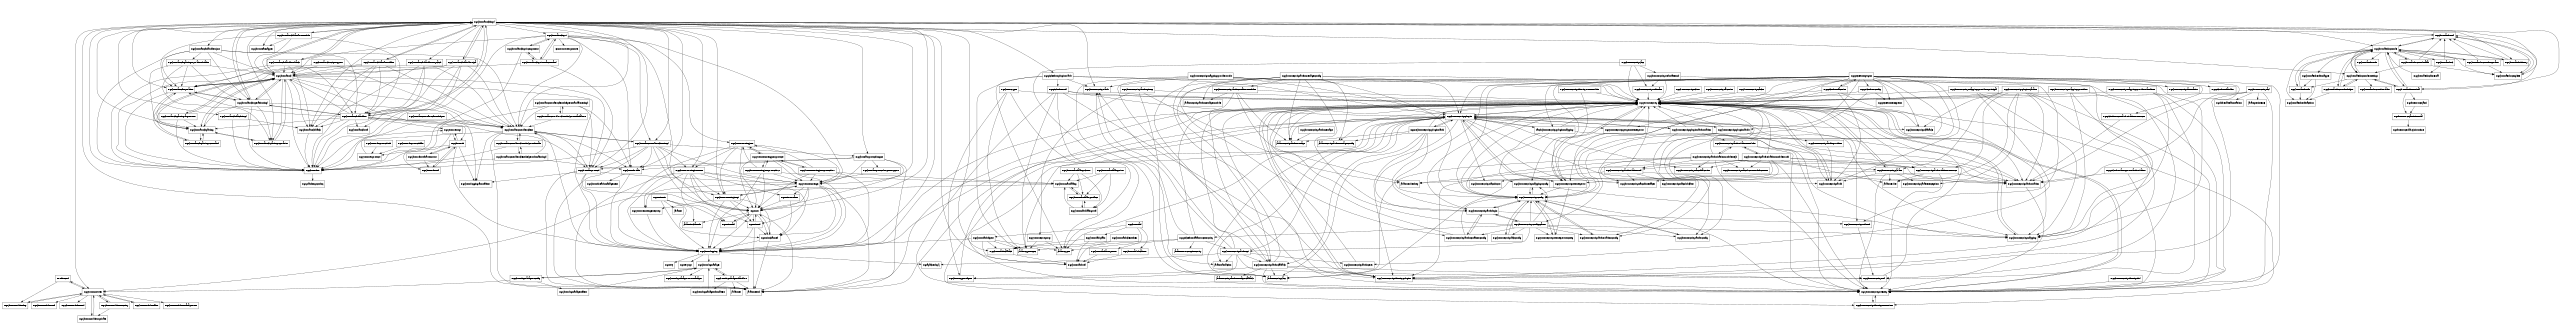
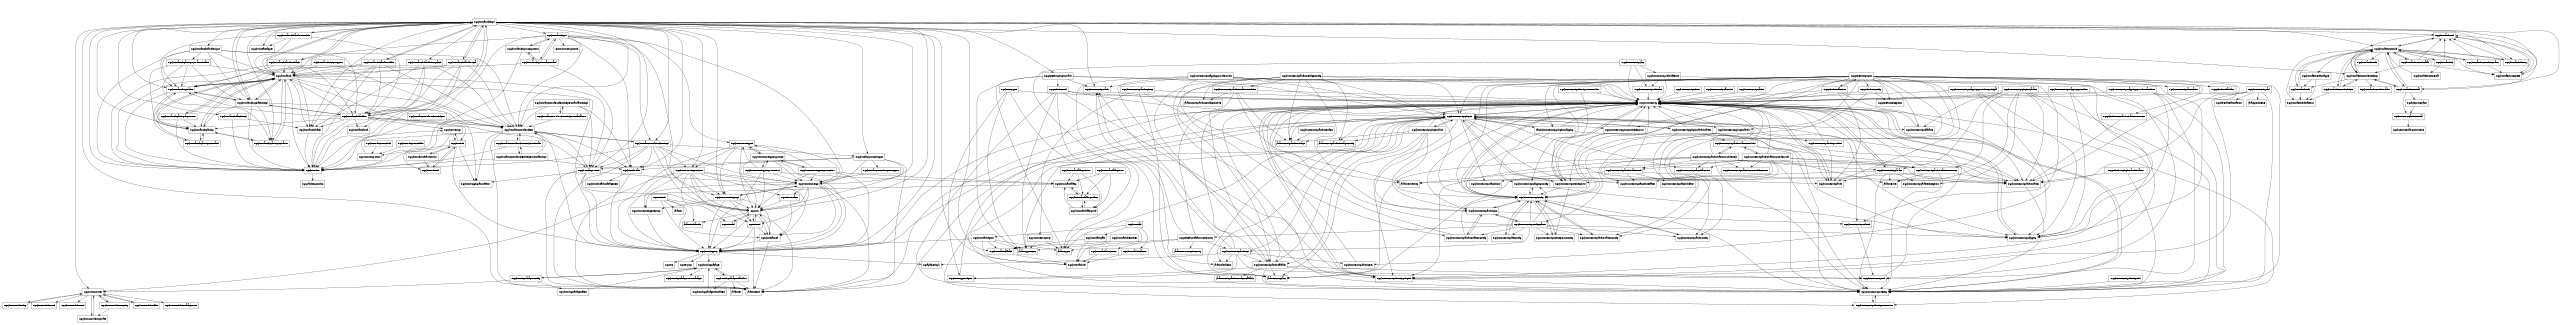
(1427, 130) -> (1427, 130)
none -> (1513, 134)
none -> (1343, 163)
(2126, 171) -> (2126, 171)
(695, 208) -> (705, 205)
(63, 279) -> none
